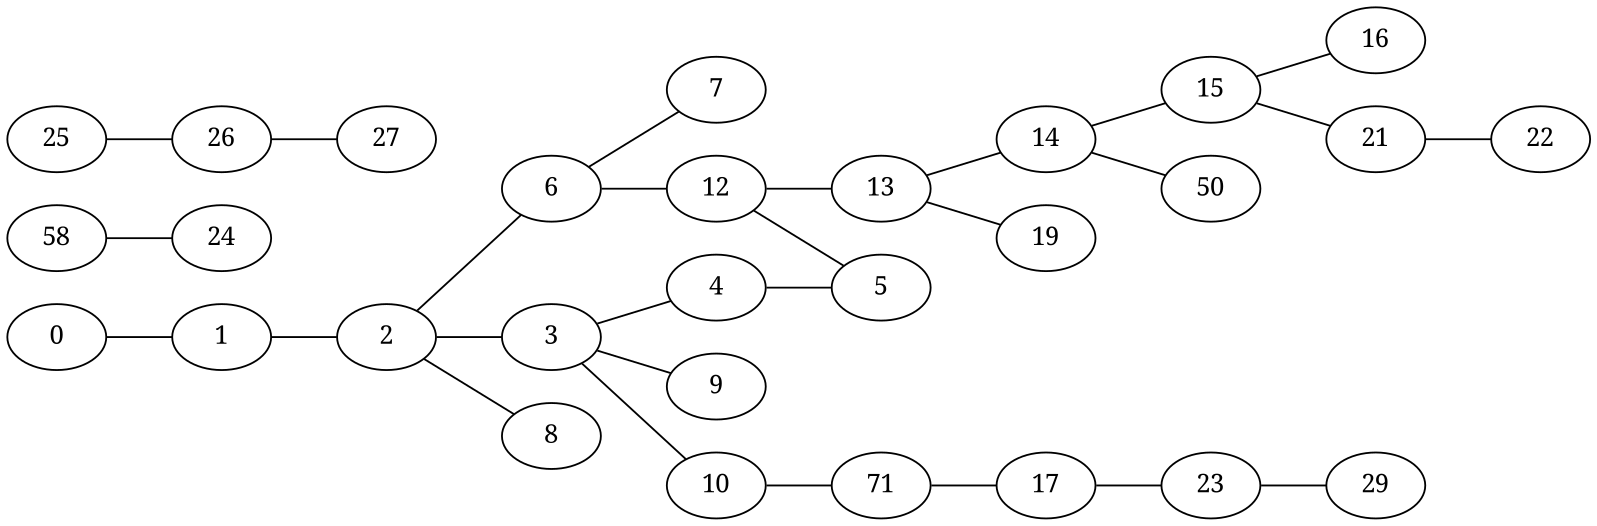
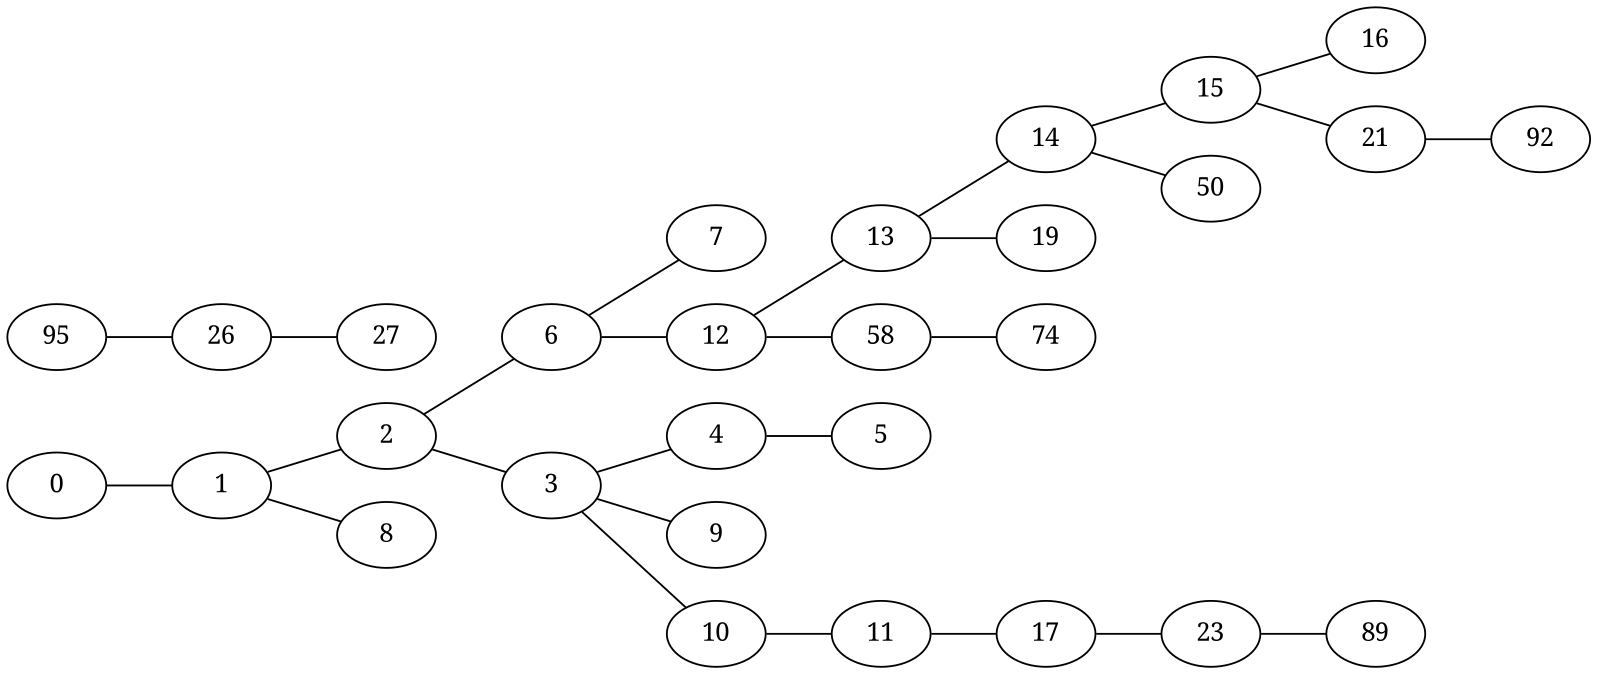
(57, 139) -> (57, 337)
(1541, 139) -> (1541, 139)
(222, 238) -> (1046, 337)
(799, 238) -> (799, 337)
(469, 387) -> (304, 510)
(881, 485) -> (881, 634)
(1376, 485) -> (1376, 634)
